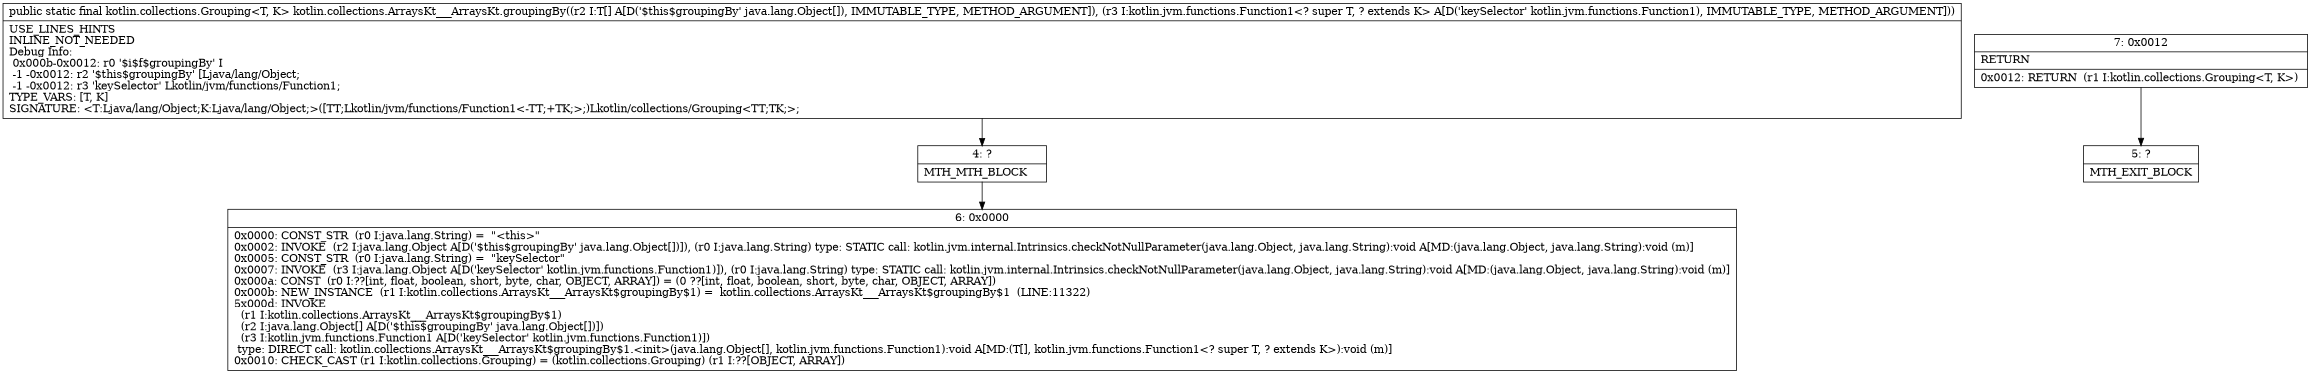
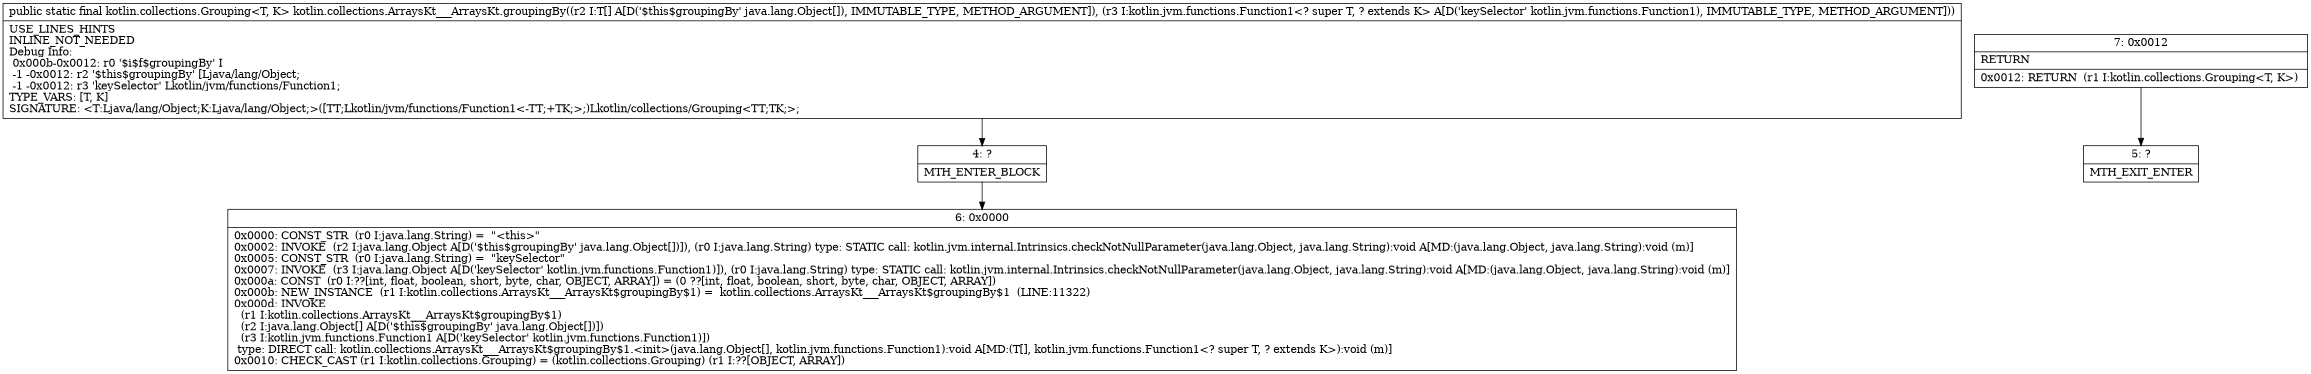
(975, 173) -> (982, 173)
(2141, 173) -> (2141, 173)
(283, 304) -> (283, 304)
